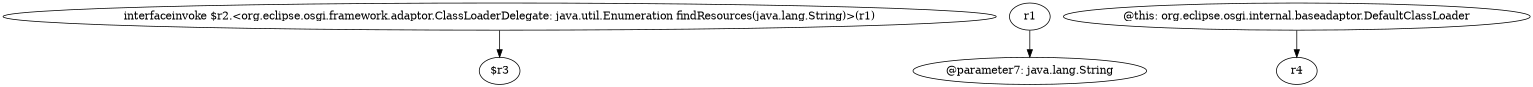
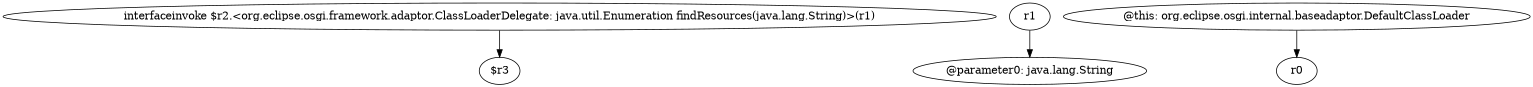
(1030, 71) -> (1030, 71)
(1297, 71) -> (1297, 71)
